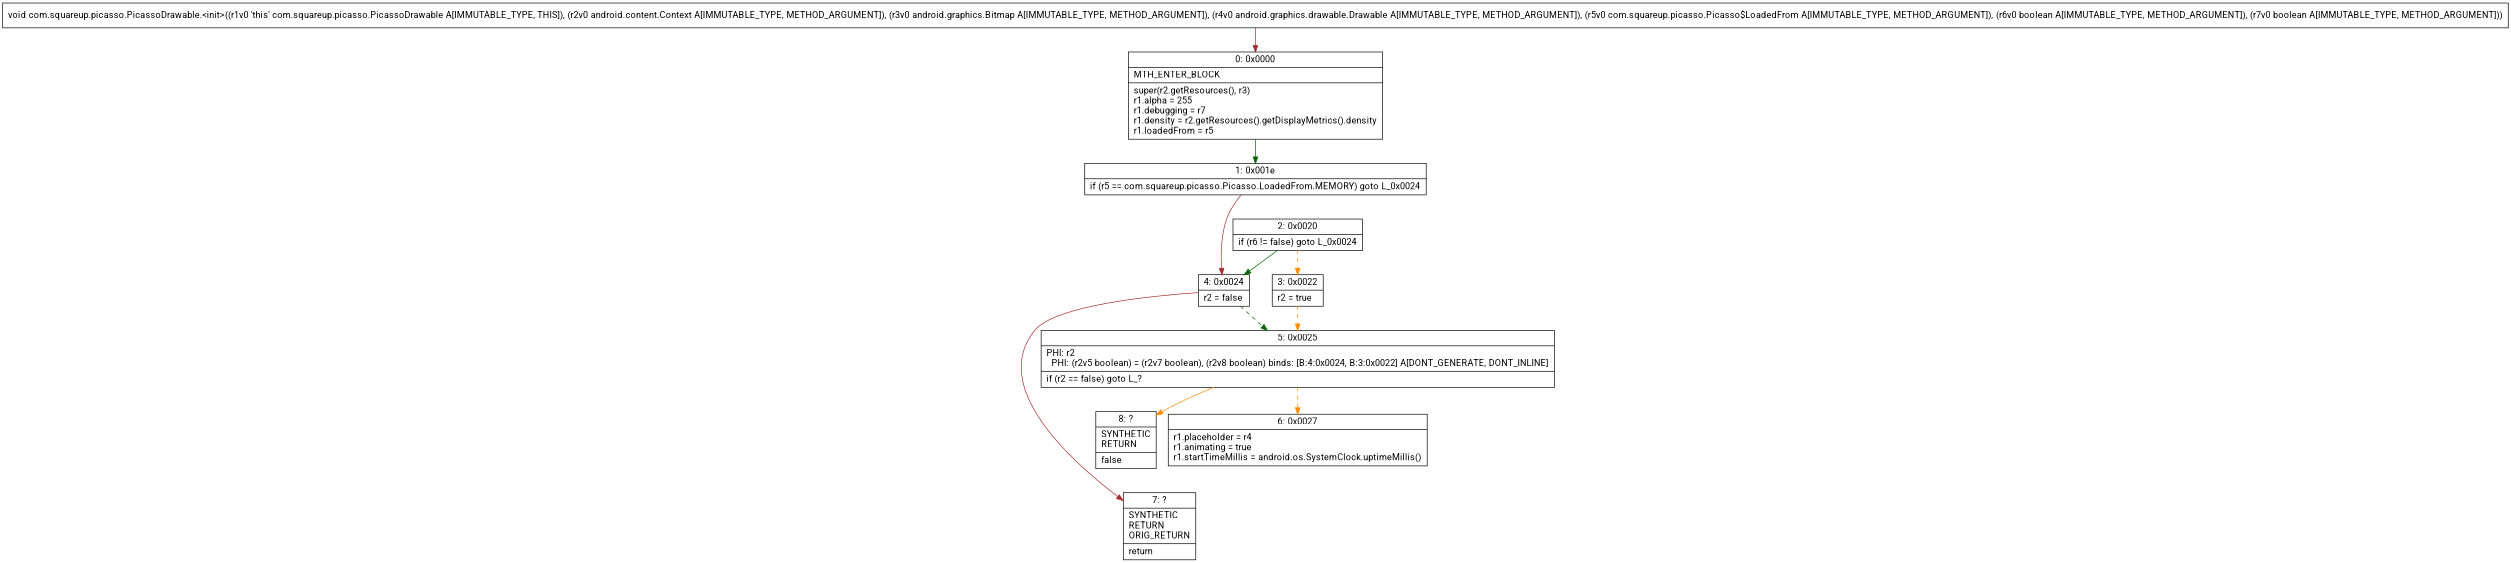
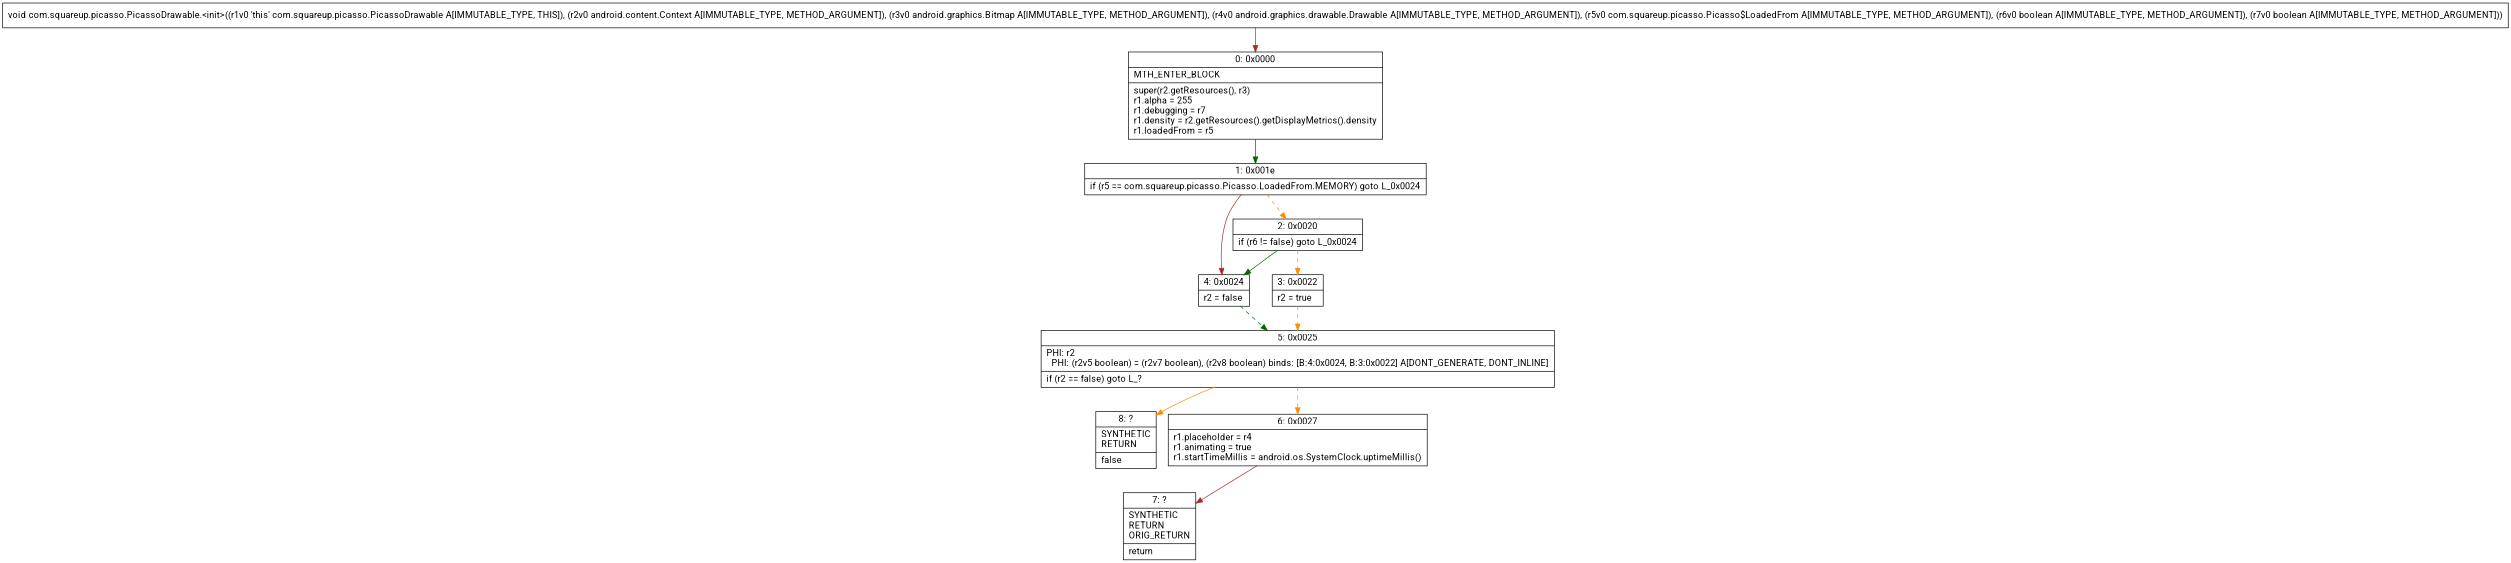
none -> (1274, 204)
(1026, 346) -> (1229, 483)
